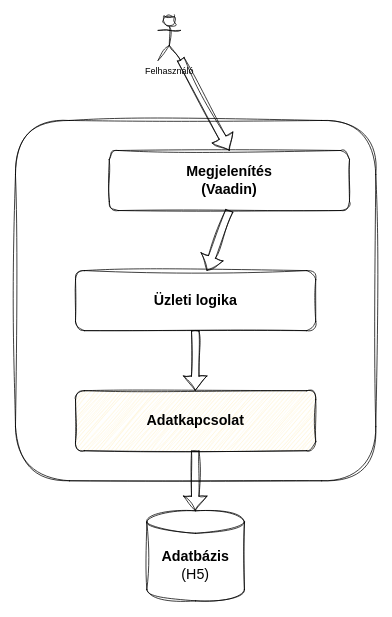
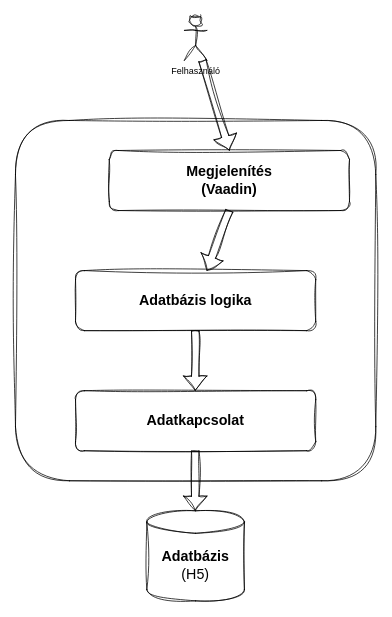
(169, 38) -> (195, 38)
(195, 300) -> (195, 300)
(195, 420) -> (195, 420)
